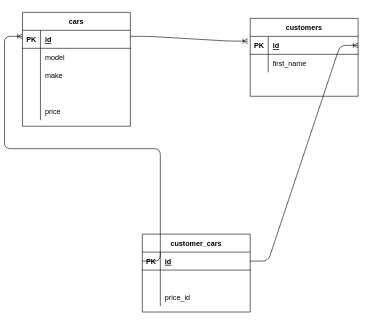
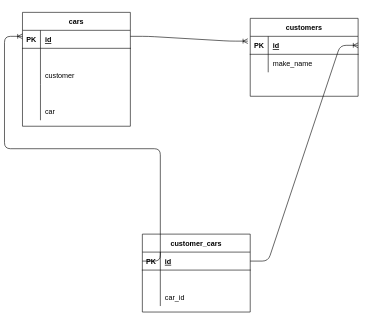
(86, 57) -> none
(292, 64) -> (291, 64)
(53, 76) -> (61, 76)
(54, 112) -> (51, 112)
(179, 298) -> (176, 298)
